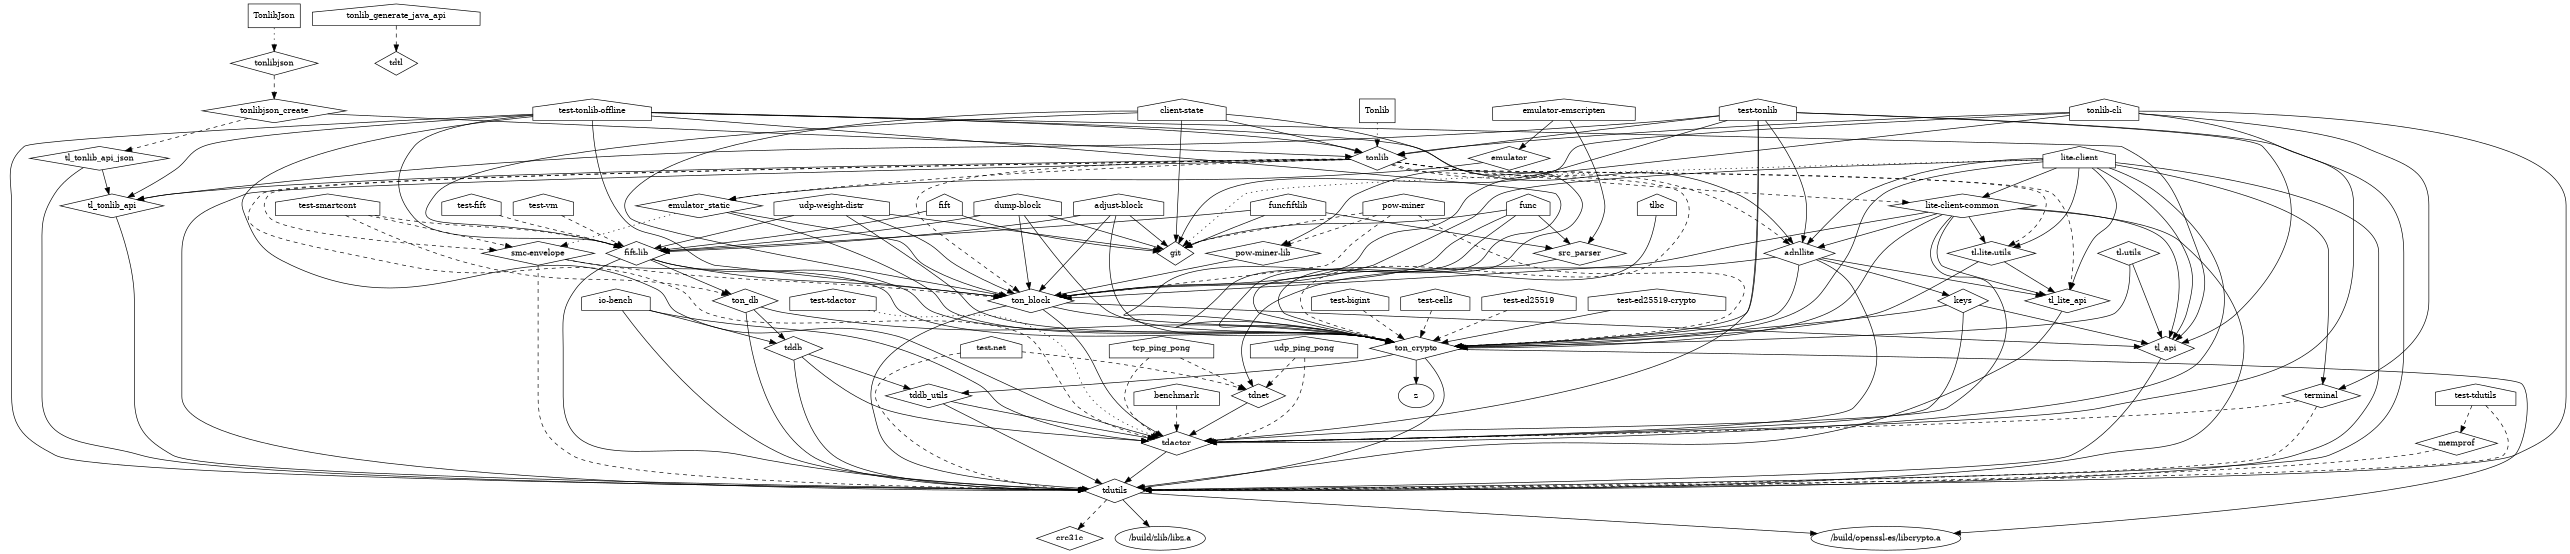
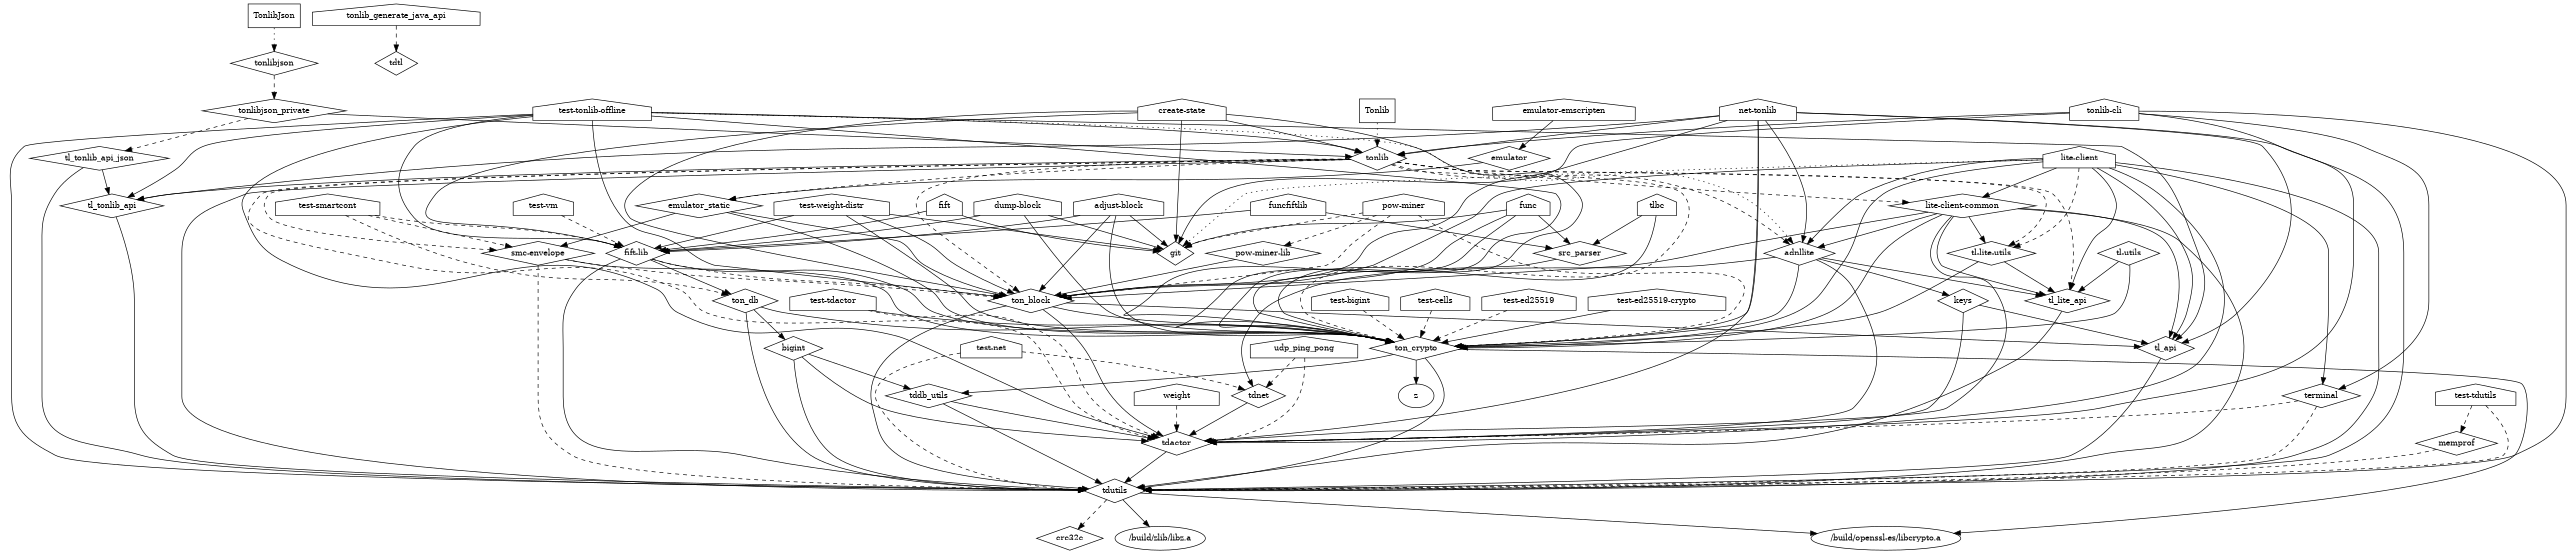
(274, 111) -> (274, 111)
(1182, 111) -> (1182, 111)
(1758, 111) -> (1758, 111)
(1263, 133) -> (1263, 133)
(1670, 160) -> none
(1601, 187) -> (1620, 228)
(471, 206) -> none
(832, 206) -> (832, 206)
(2062, 219) -> (2062, 219)
(621, 229) -> (621, 229)
(1228, 230) -> none
(1024, 249) -> none
(823, 282) -> (823, 282)
(2146, 298) -> (2101, 275)
(616, 301) -> none
(1705, 332) -> (1129, 325)
(1055, 340) -> (1055, 340)
(793, 348) -> (793, 348)
(1162, 348) -> none
(1177, 396) -> (1177, 396)
(1070, 538) -> (1070, 538)
